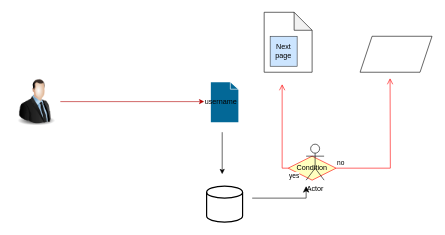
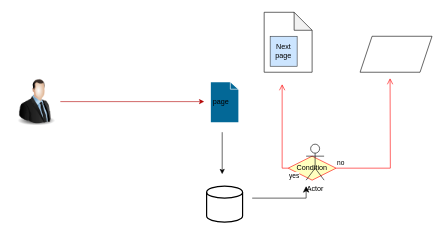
(221, 102) -> (221, 102)
